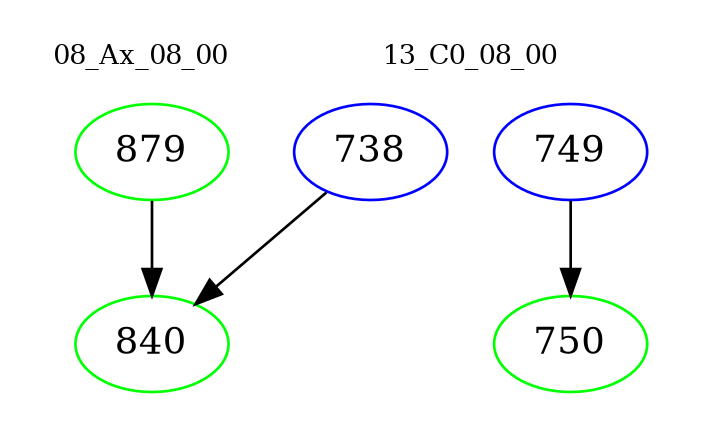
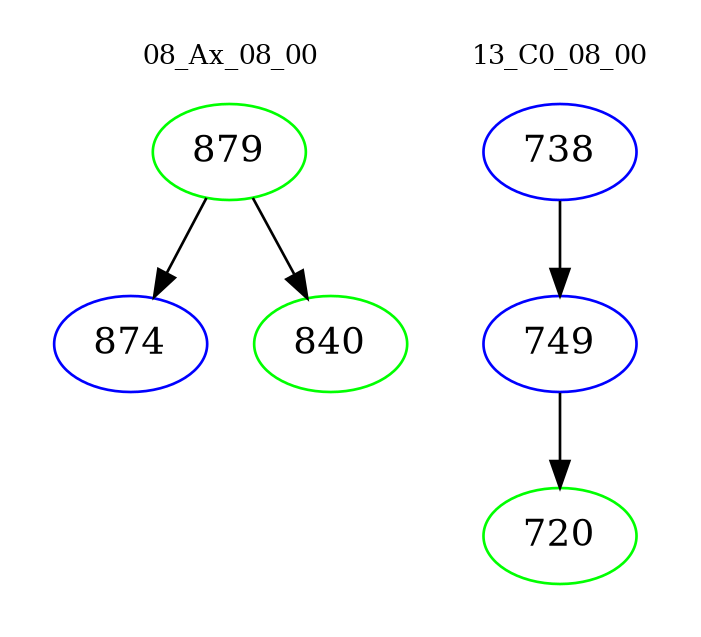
(291, 223) -> (560, 235)
none -> (131, 344)
(571, 344) -> (560, 536)
